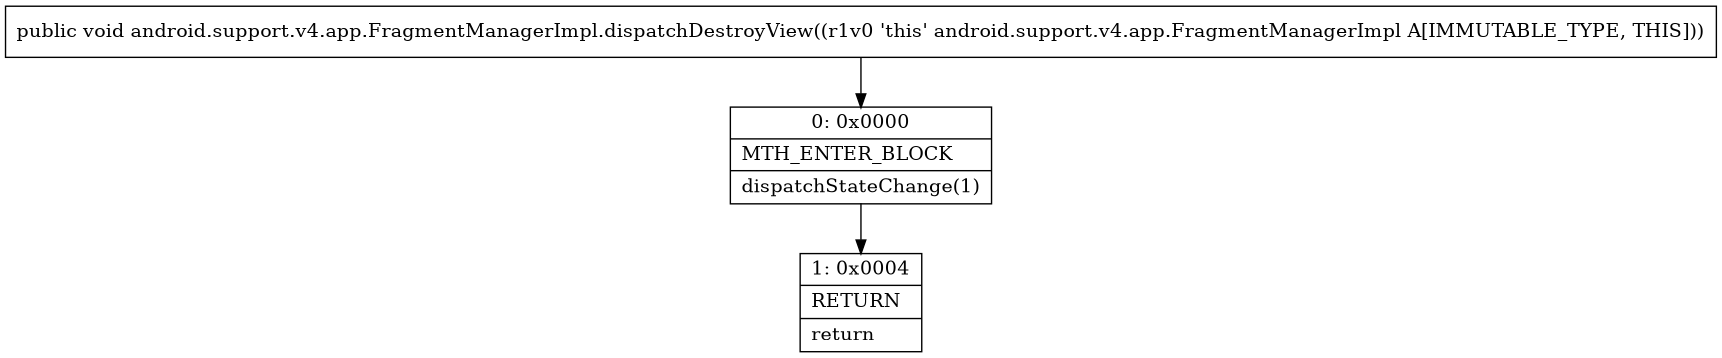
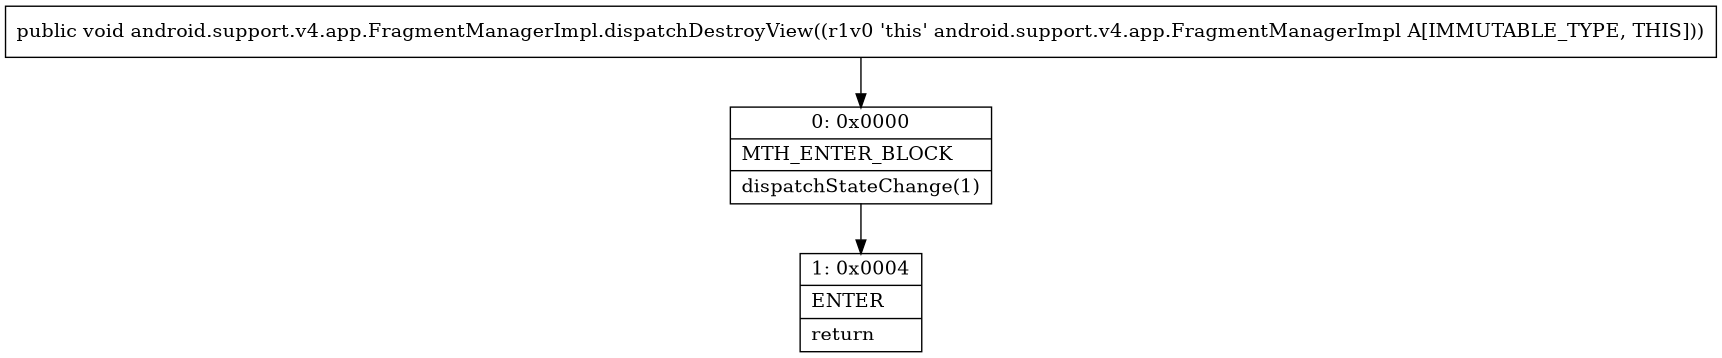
(856, 301) -> (848, 301)
